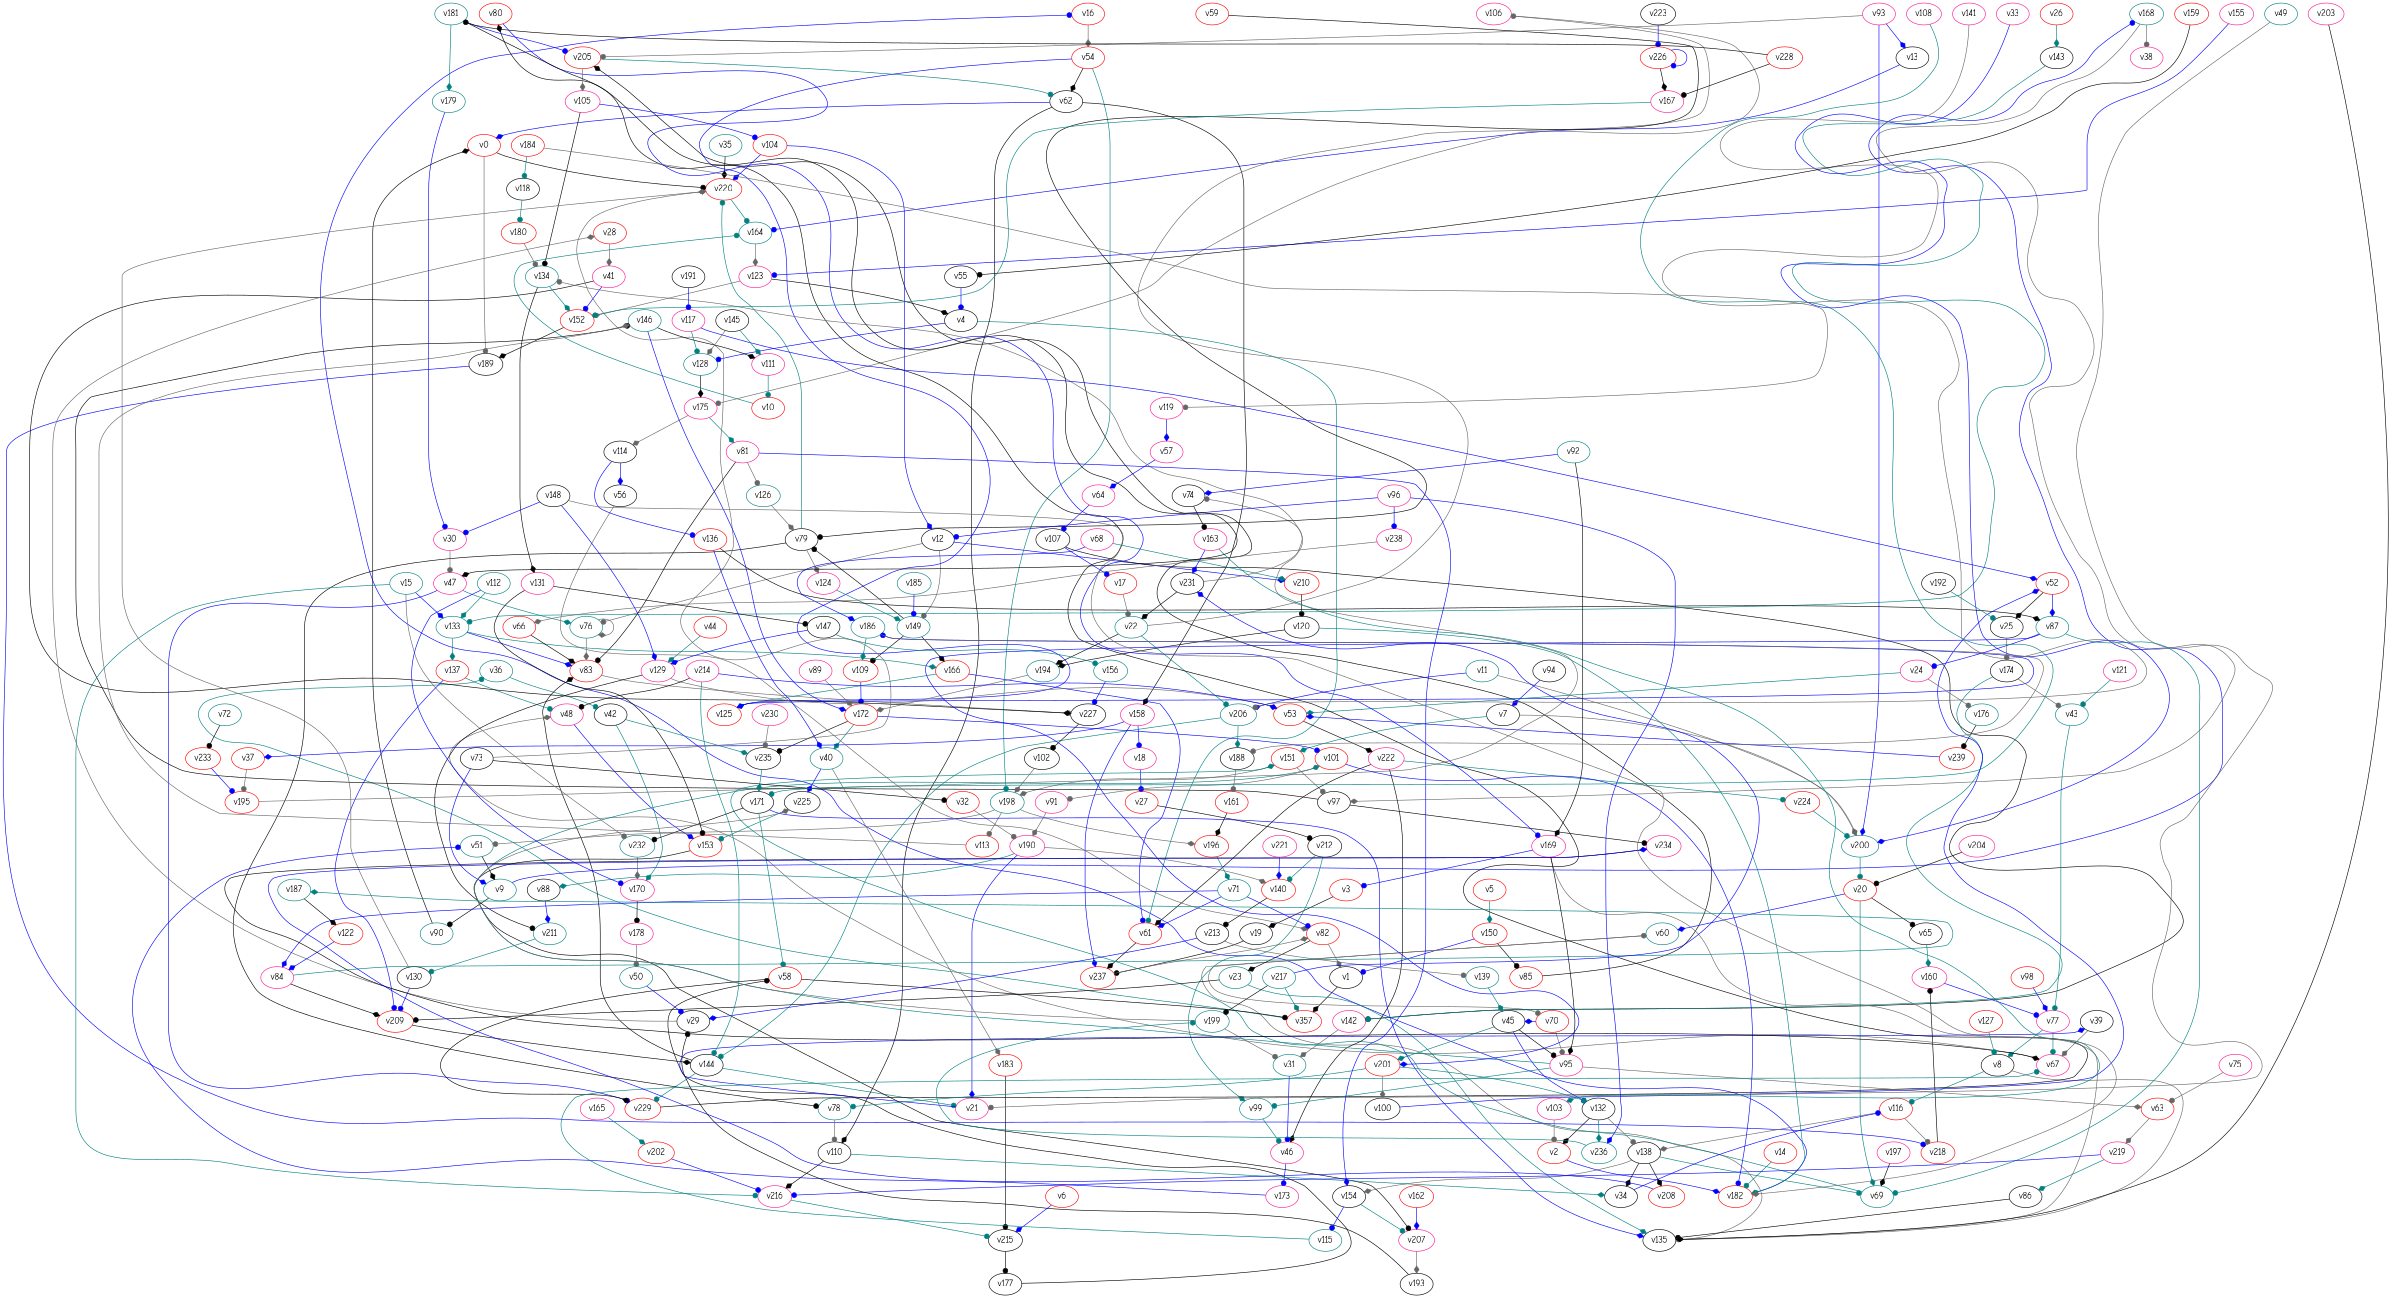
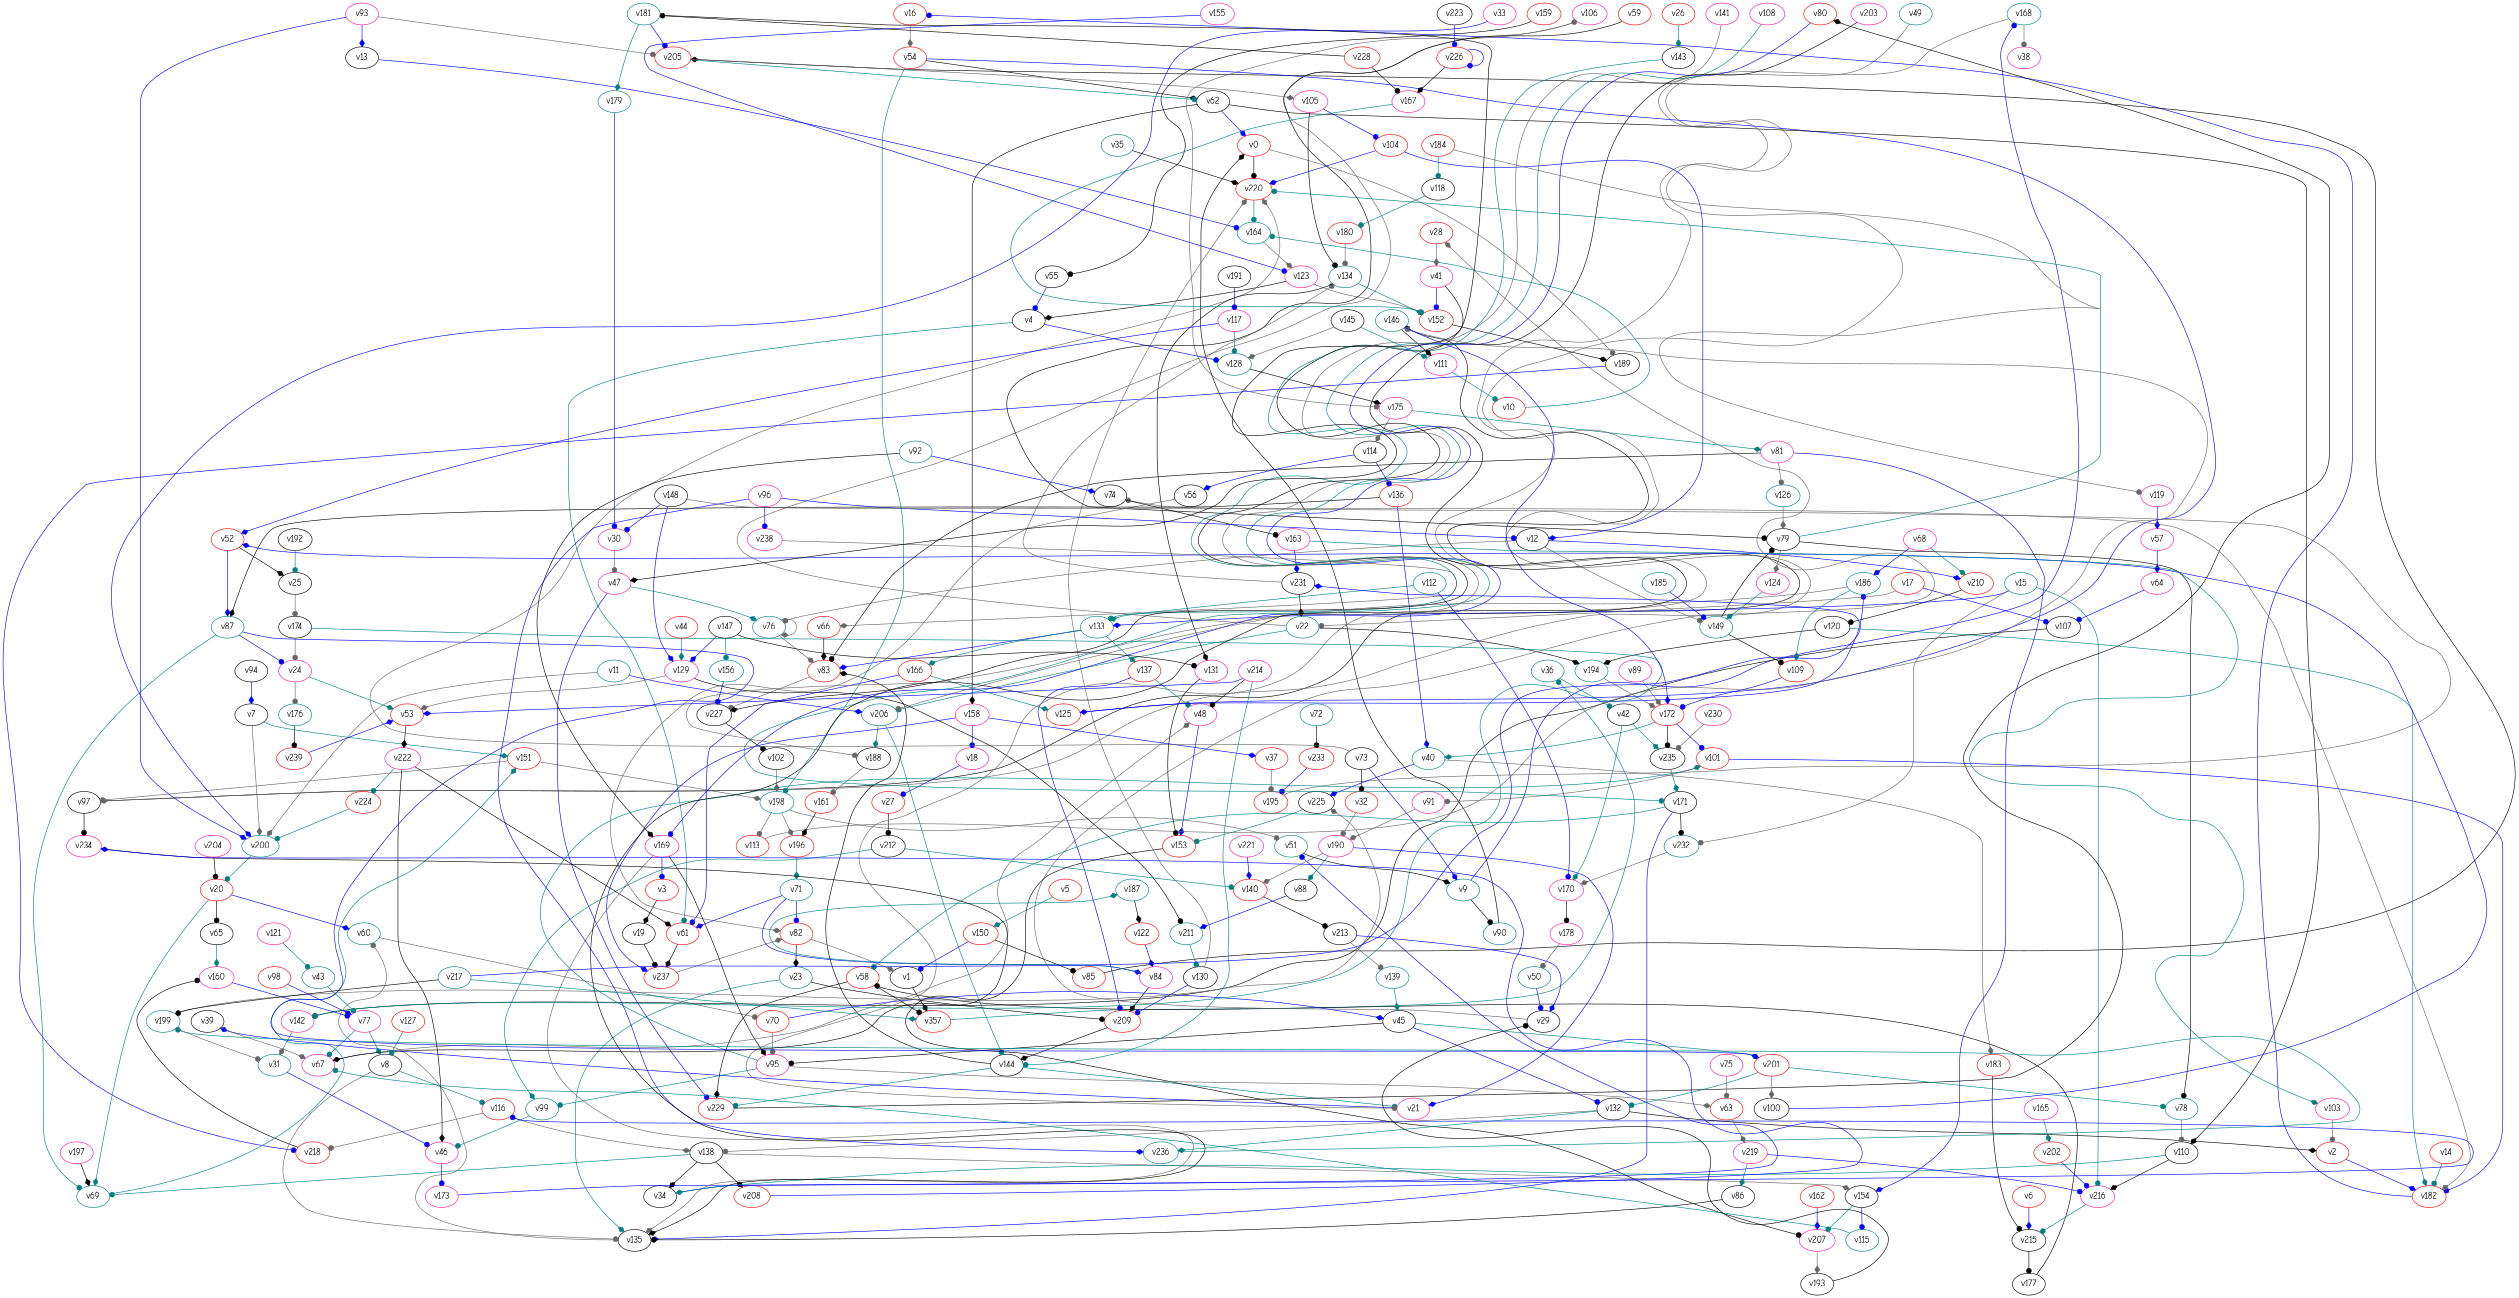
(1087, 562) -> (1977, 603)
(660, 602) -> (987, 655)
(930, 645) -> none
(2031, 688) -> (295, 647)
